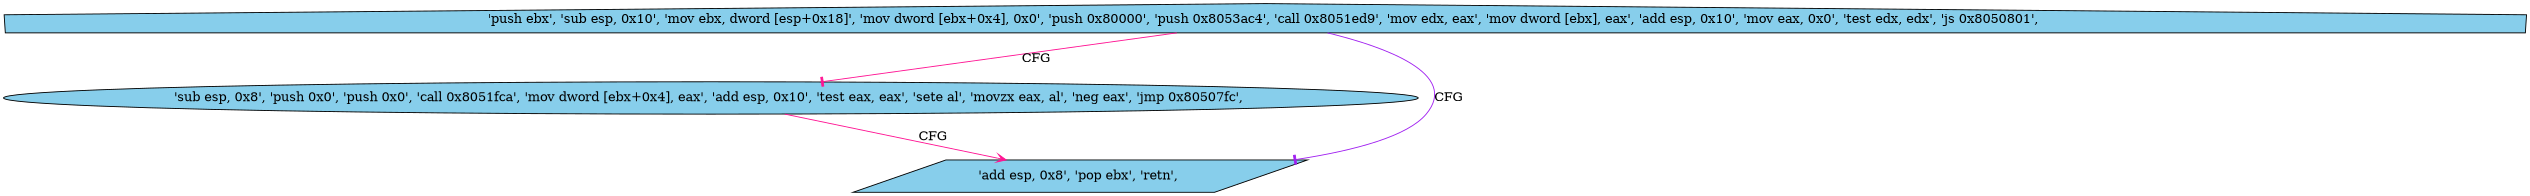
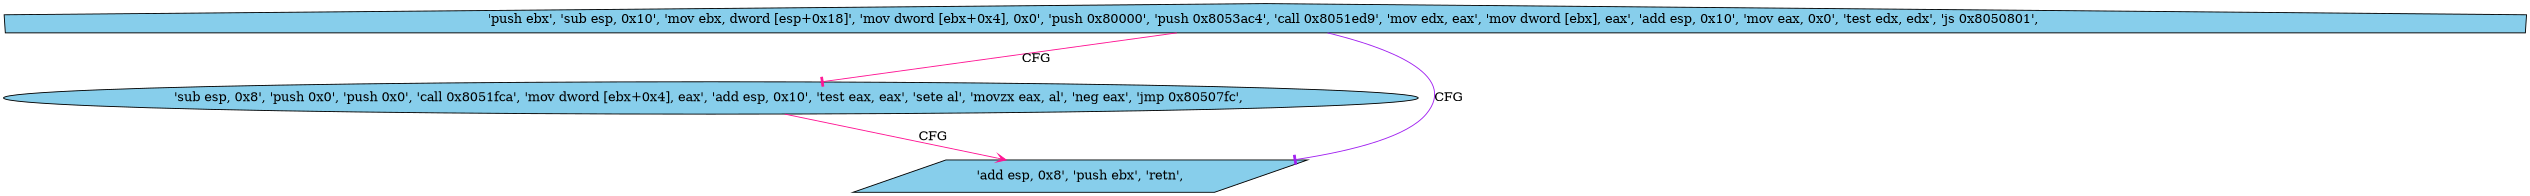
(1080, 176) -> (1080, 176)
